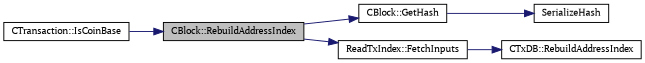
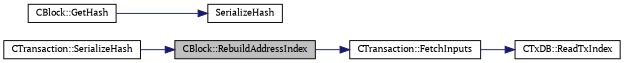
(327, 22) -> none
(66, 32) -> (72, 50)
(403, 50) -> (415, 50)
(571, 50) -> (568, 50)
